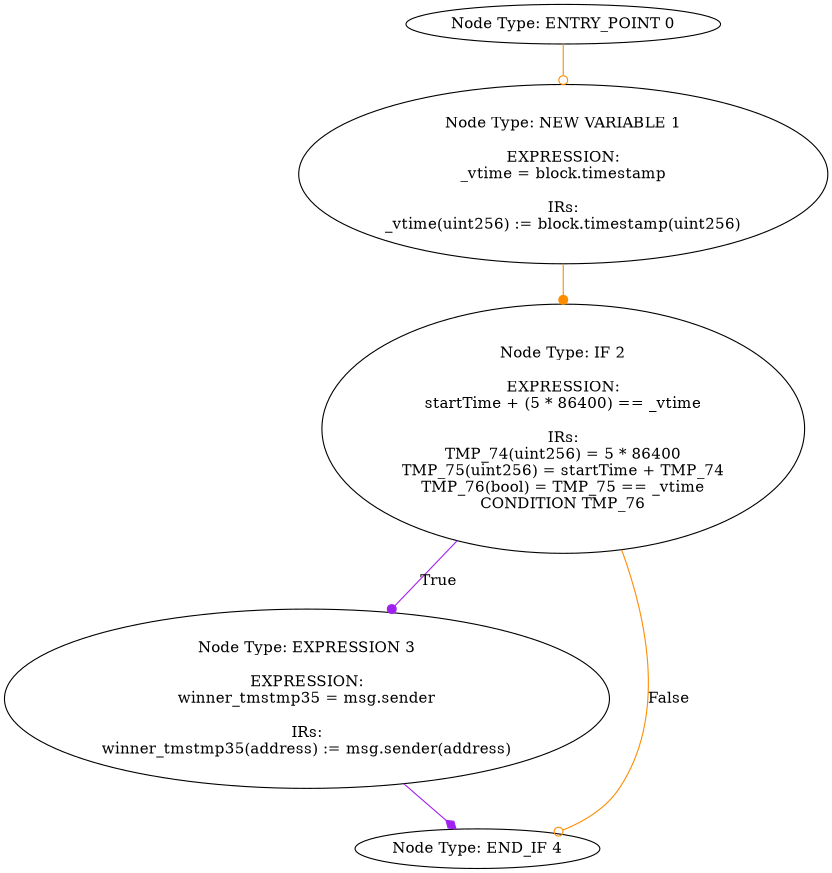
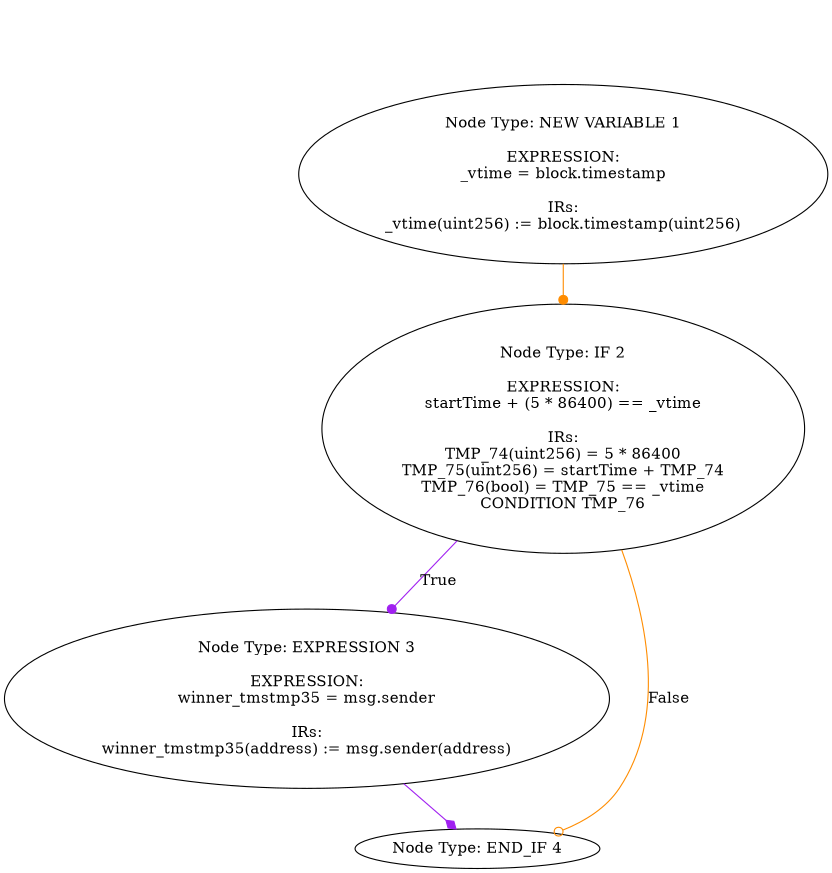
(563, 24) -> none
